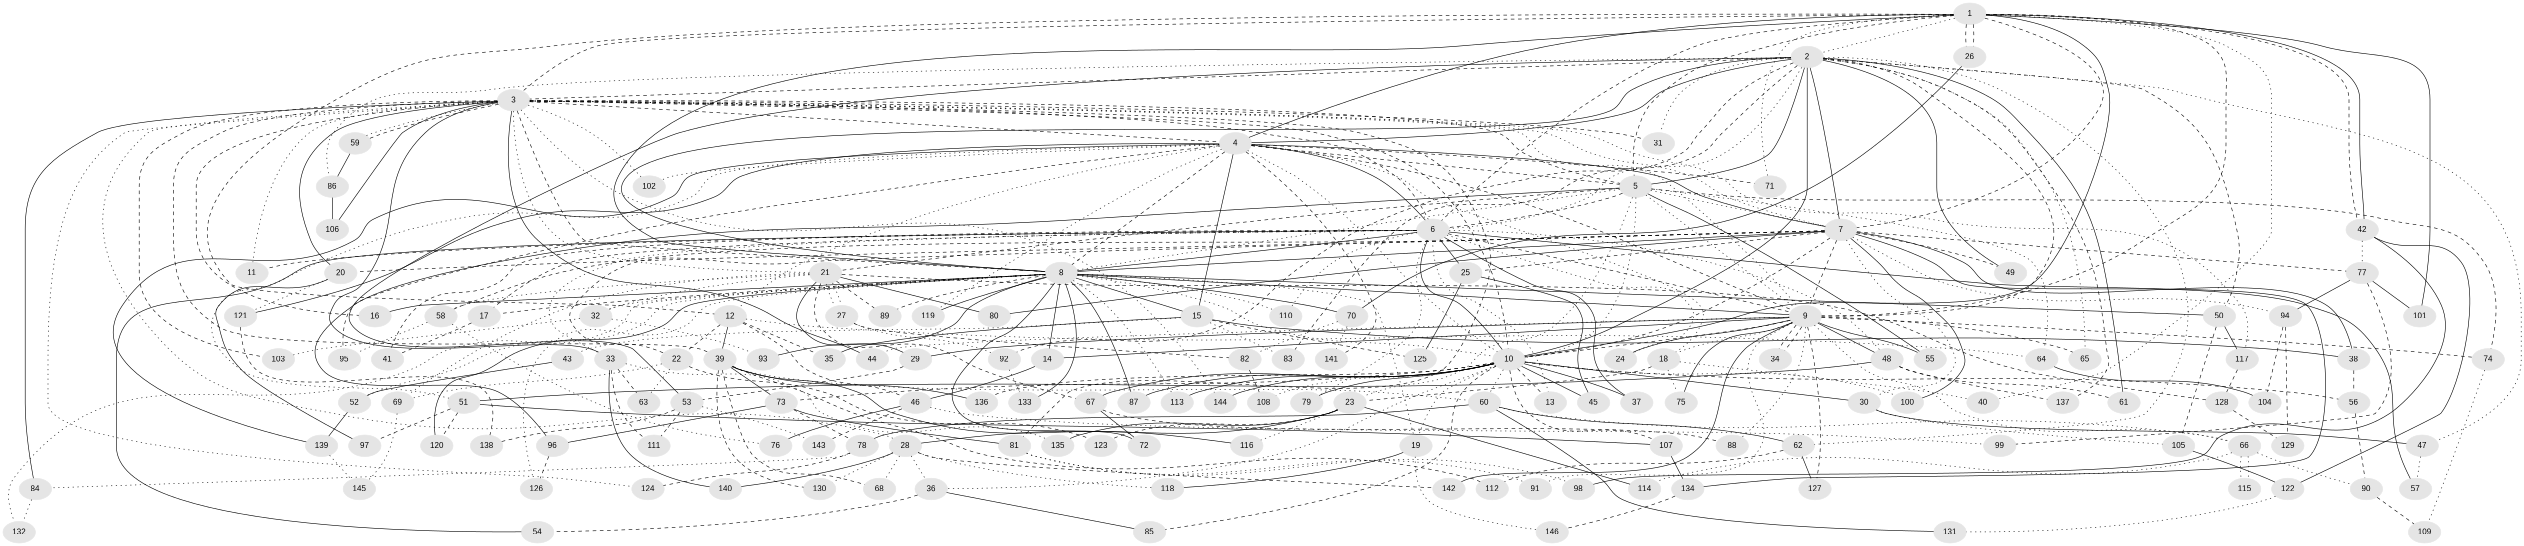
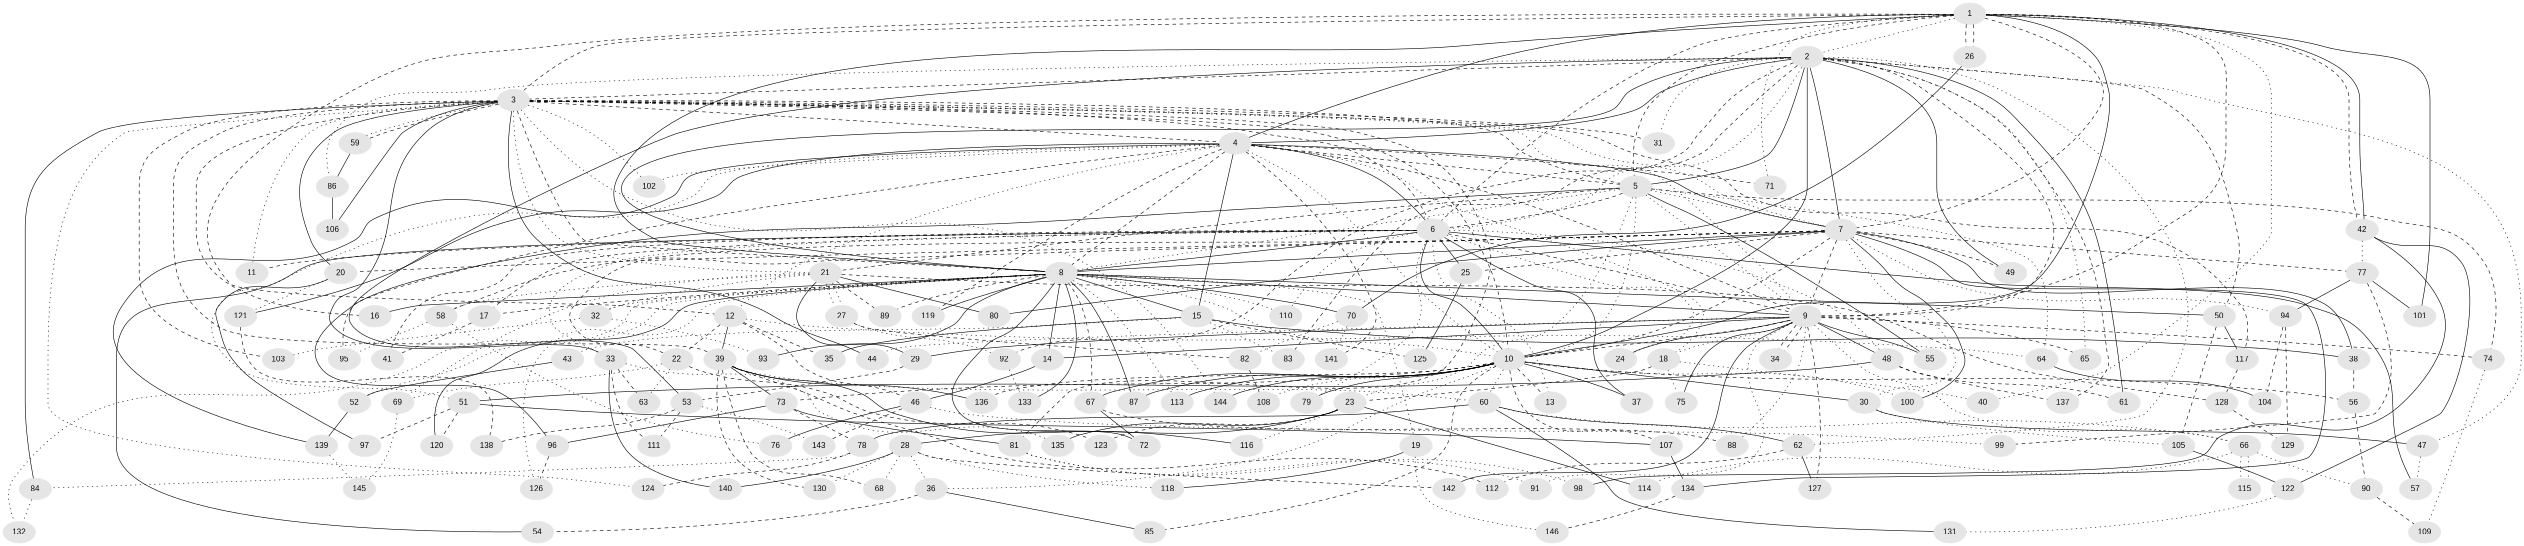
(1607, 142) -> (1607, 142)
(1070, 226) -> (1070, 226)
(942, 350) -> (1088, 332)
(228, 389) -> none
(1447, 389) -> none
(1594, 403) -> none
